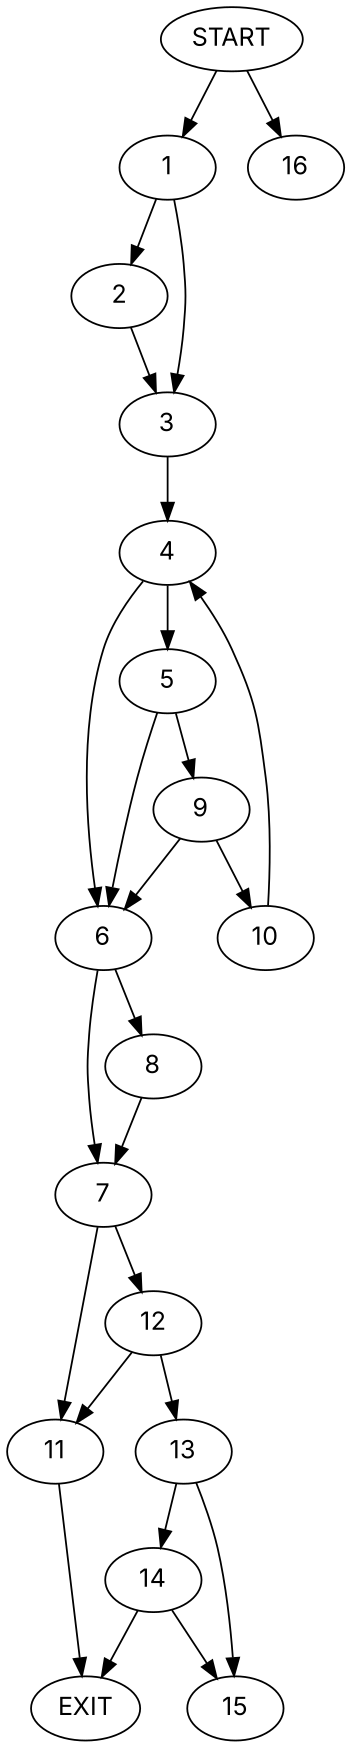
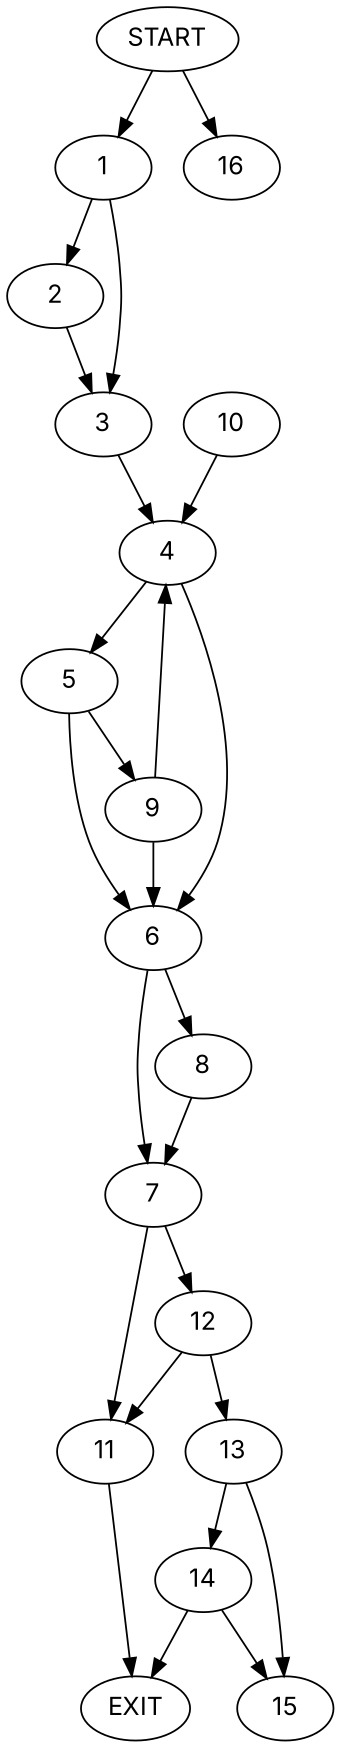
(230, 866) -> (160, 690)
